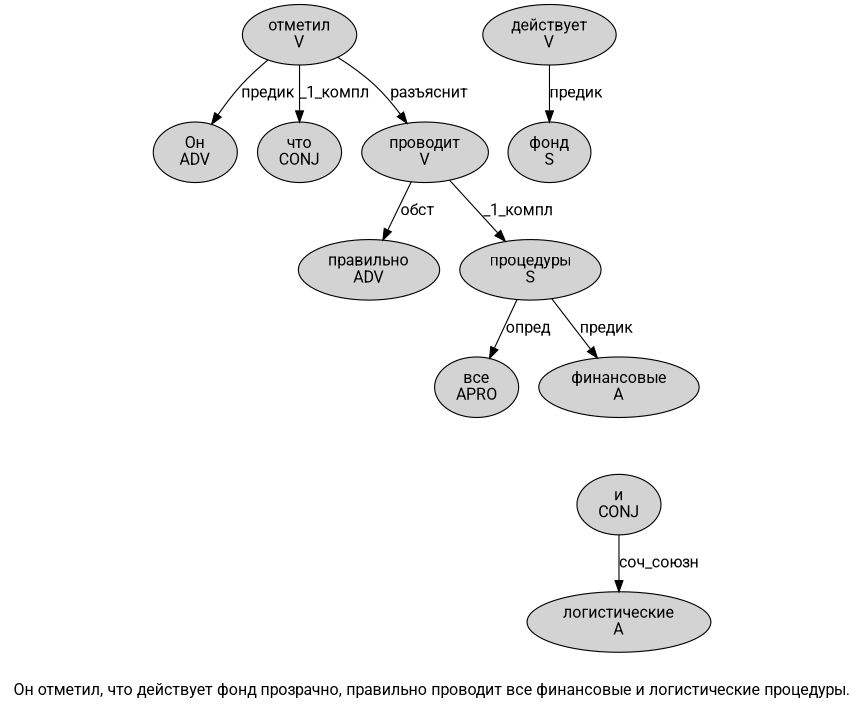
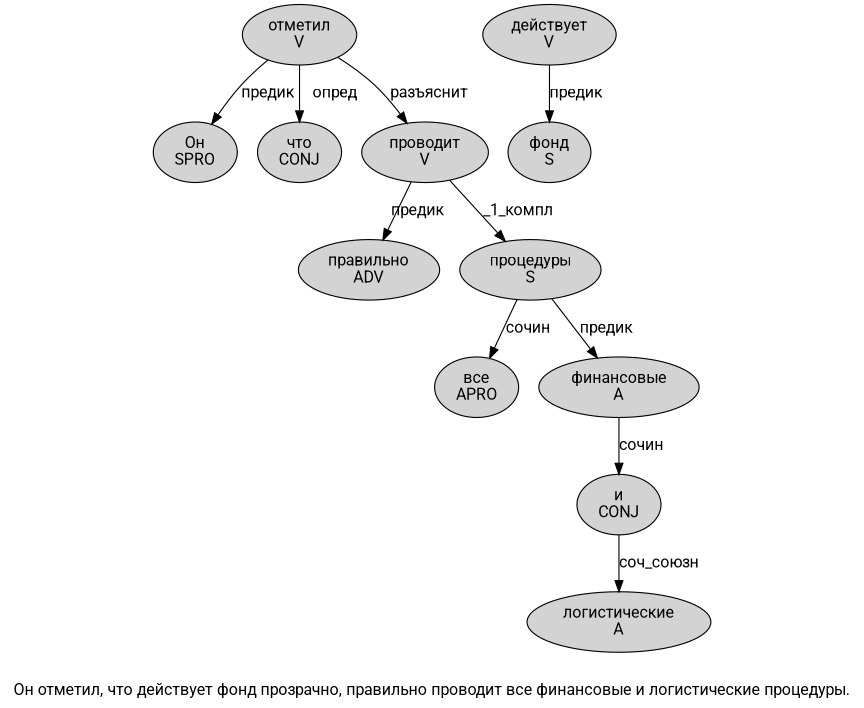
(335, 93) -> (335, 93)
(195, 152) -> (195, 152)
(418, 211) -> (418, 211)
(528, 329) -> (528, 329)
none -> (619, 440)
